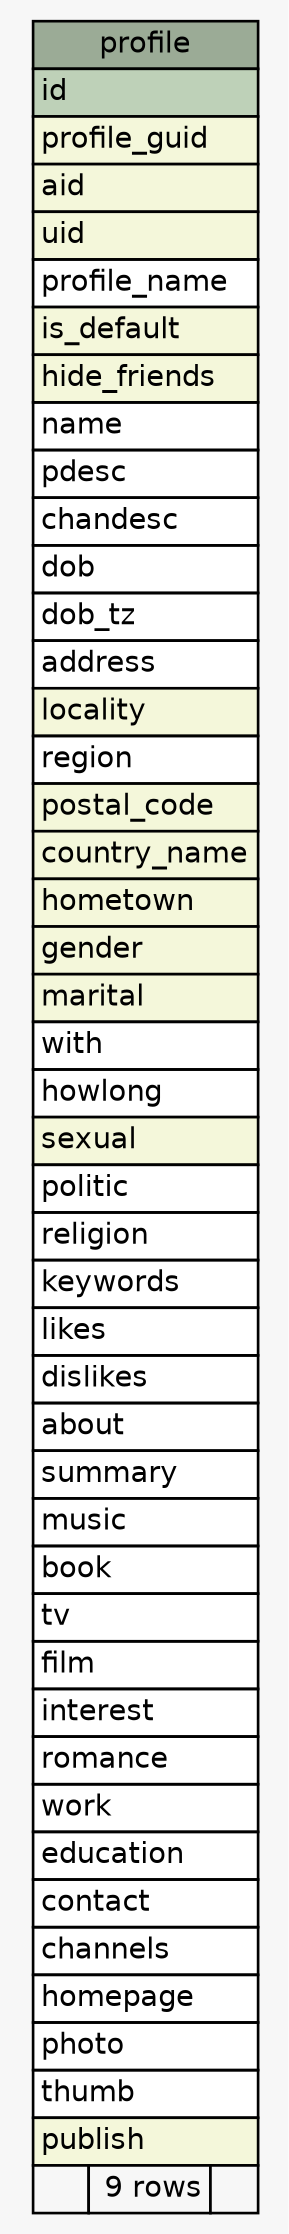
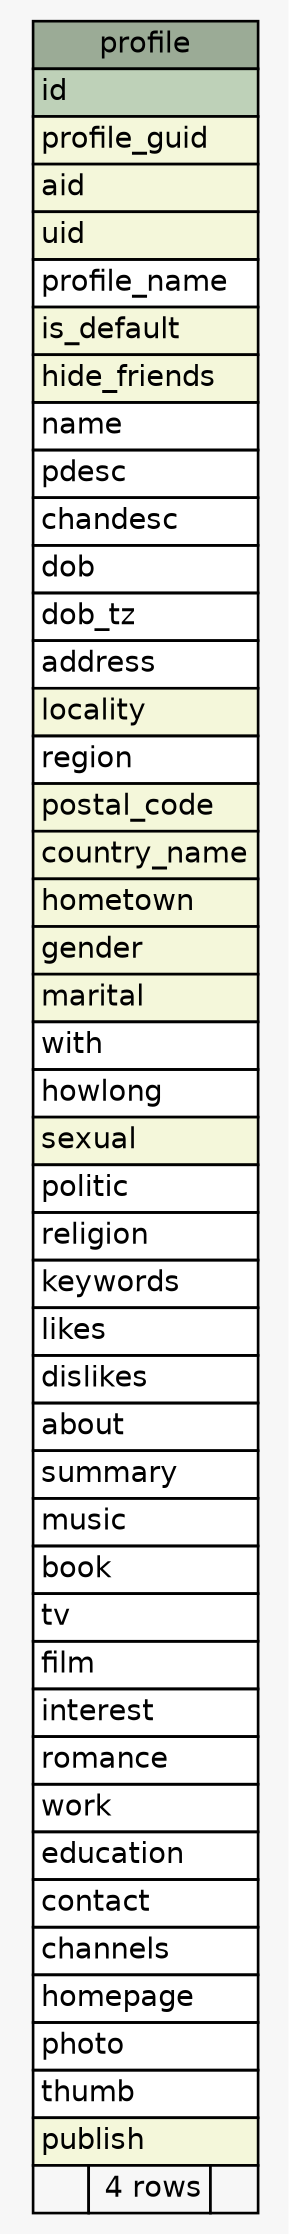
(154, 2188) -> (154, 2188)
